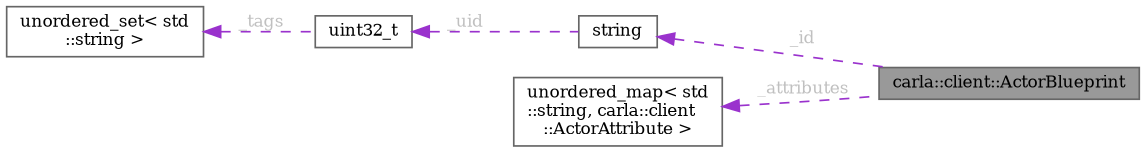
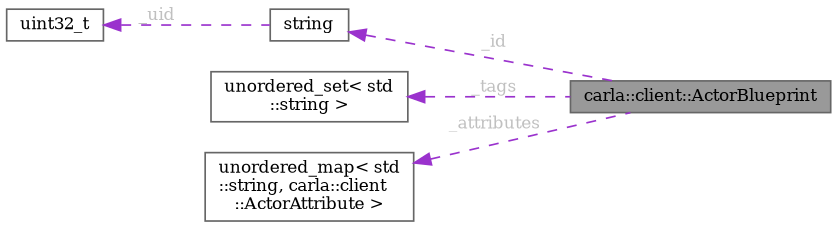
(268, 32) -> (498, 97)
